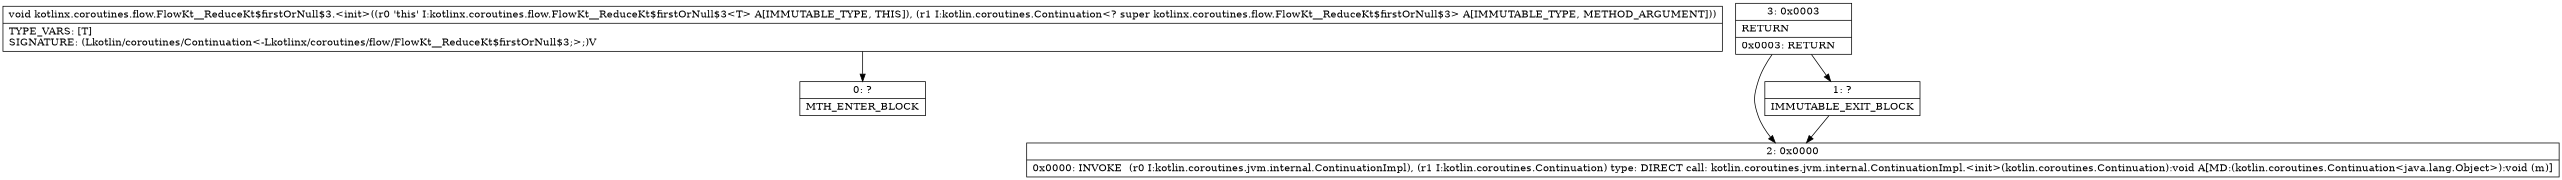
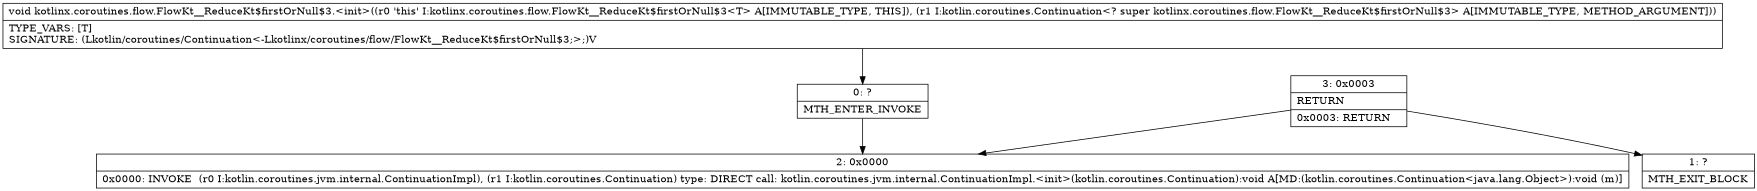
(863, 107) -> (863, 109)
(1842, 107) -> (1698, 179)
(1820, 126) -> (863, 133)
